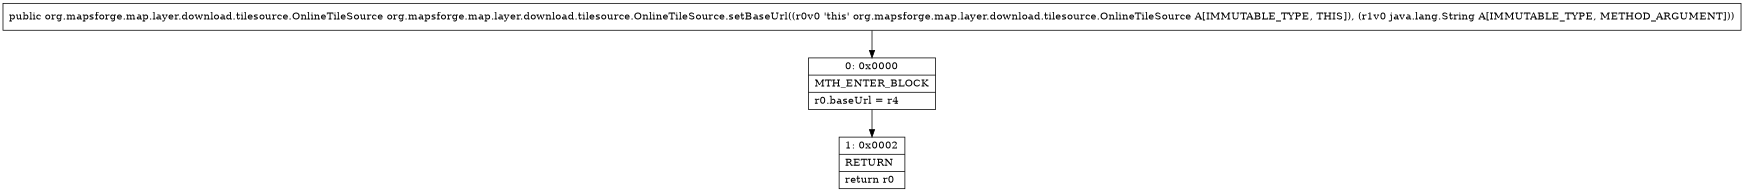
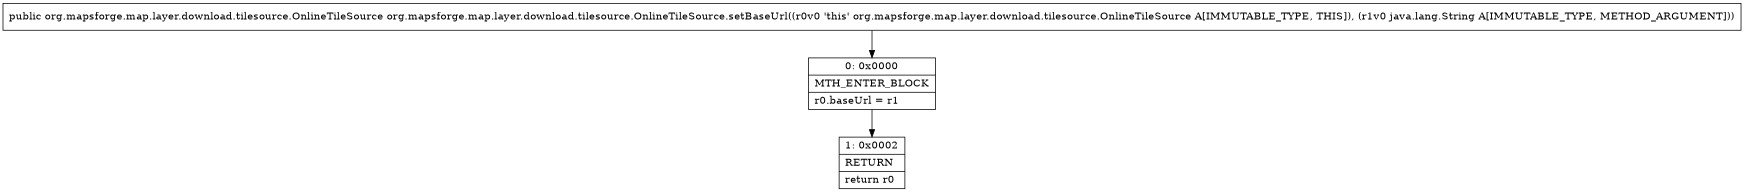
(857, 101) -> (857, 101)
